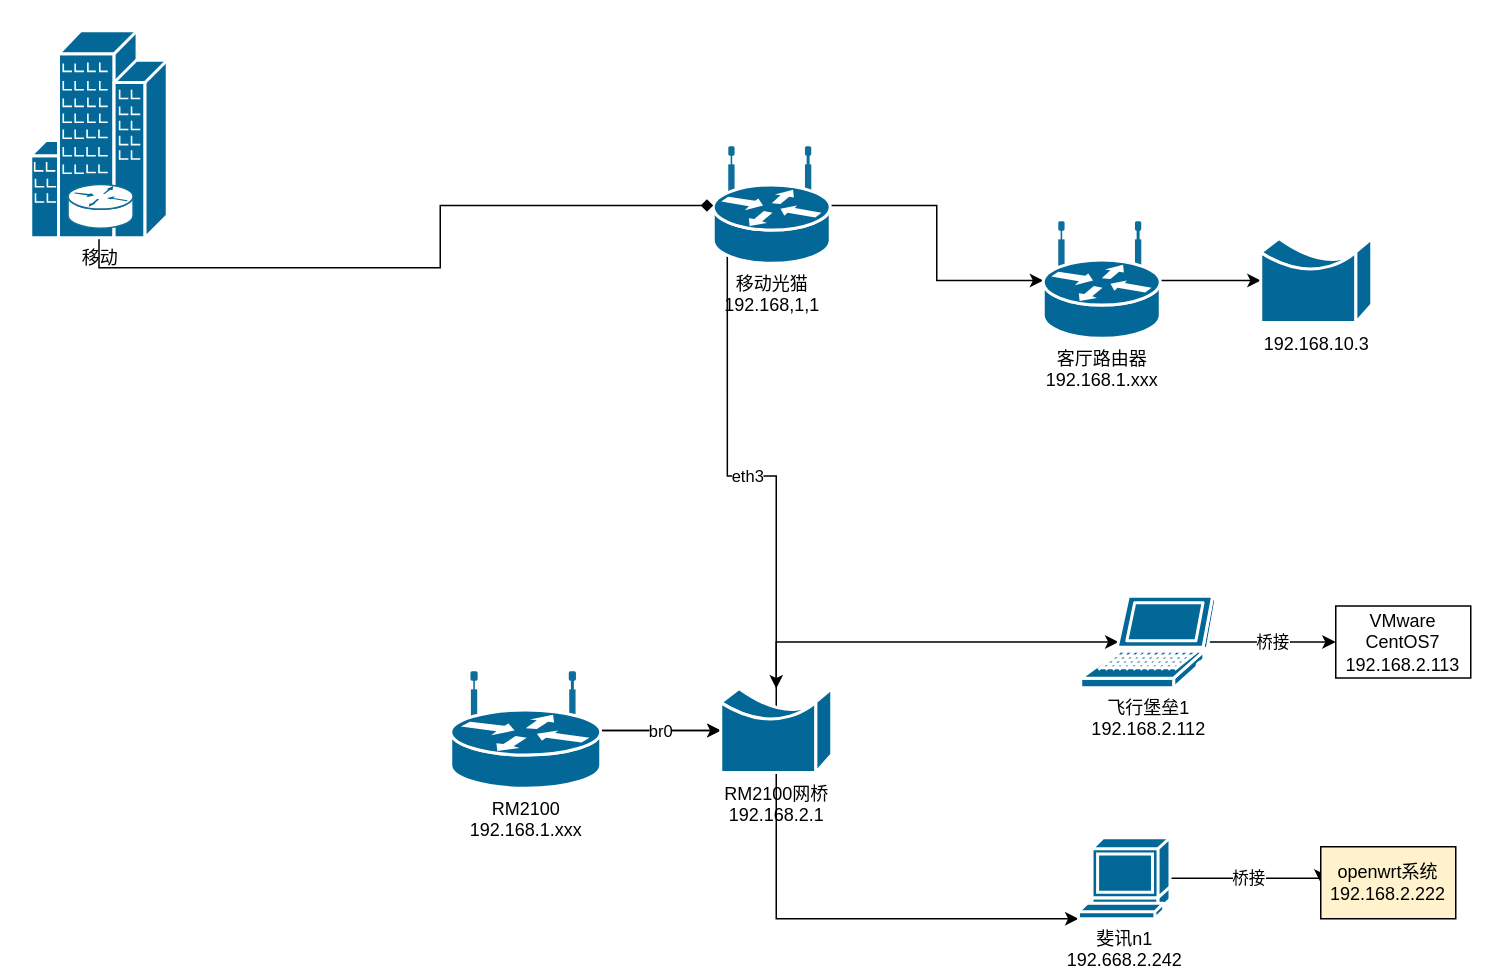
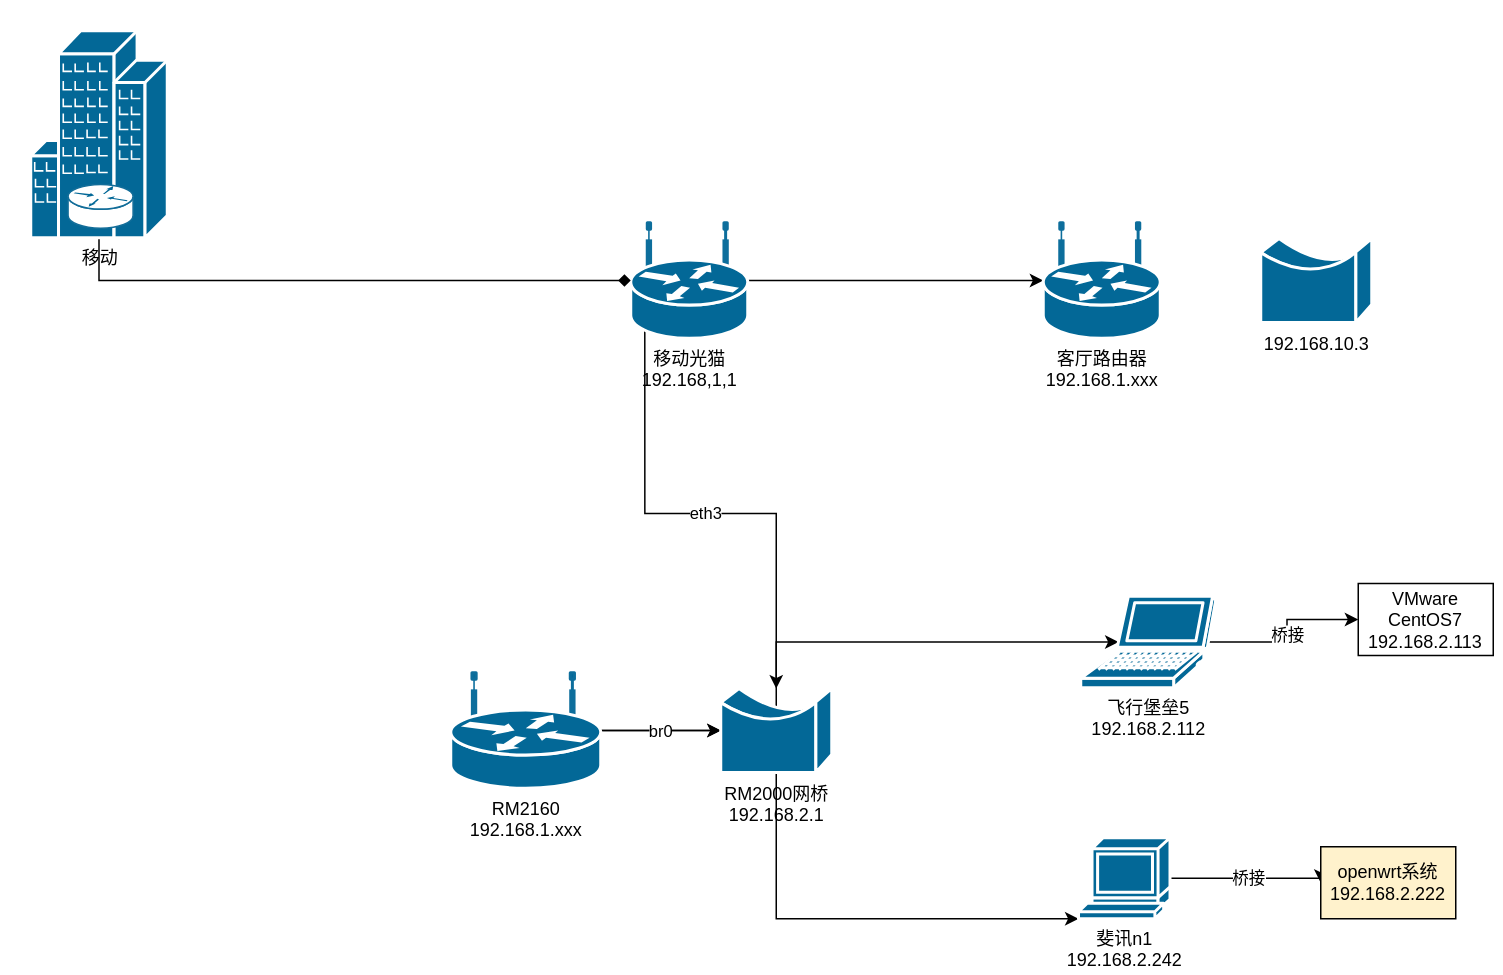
(772, 206) -> (689, 281)
(1206, 281) -> none
(1403, 642) -> (1426, 620)
(1149, 720) -> (1149, 720)
(777, 805) -> (777, 805)
(527, 820) -> (527, 820)
(1125, 951) -> (1125, 951)
